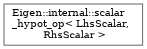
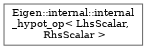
(73, 25) -> (73, 25)
